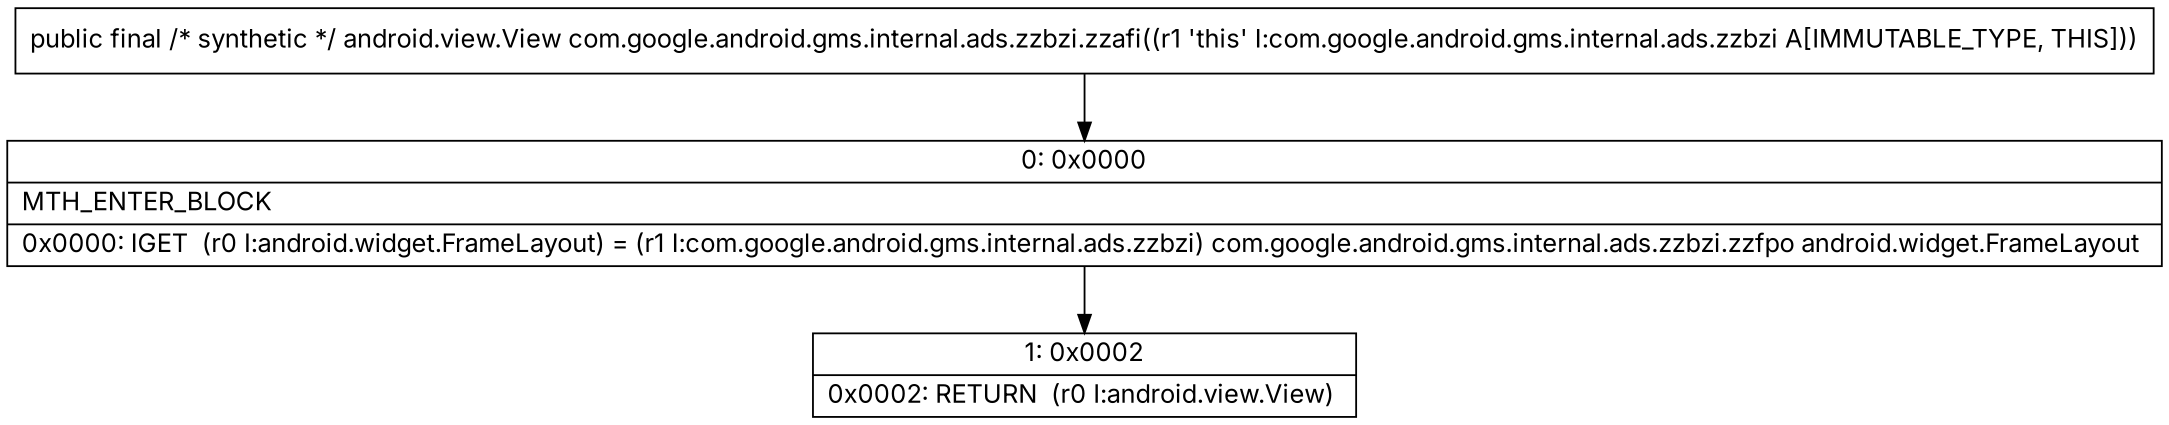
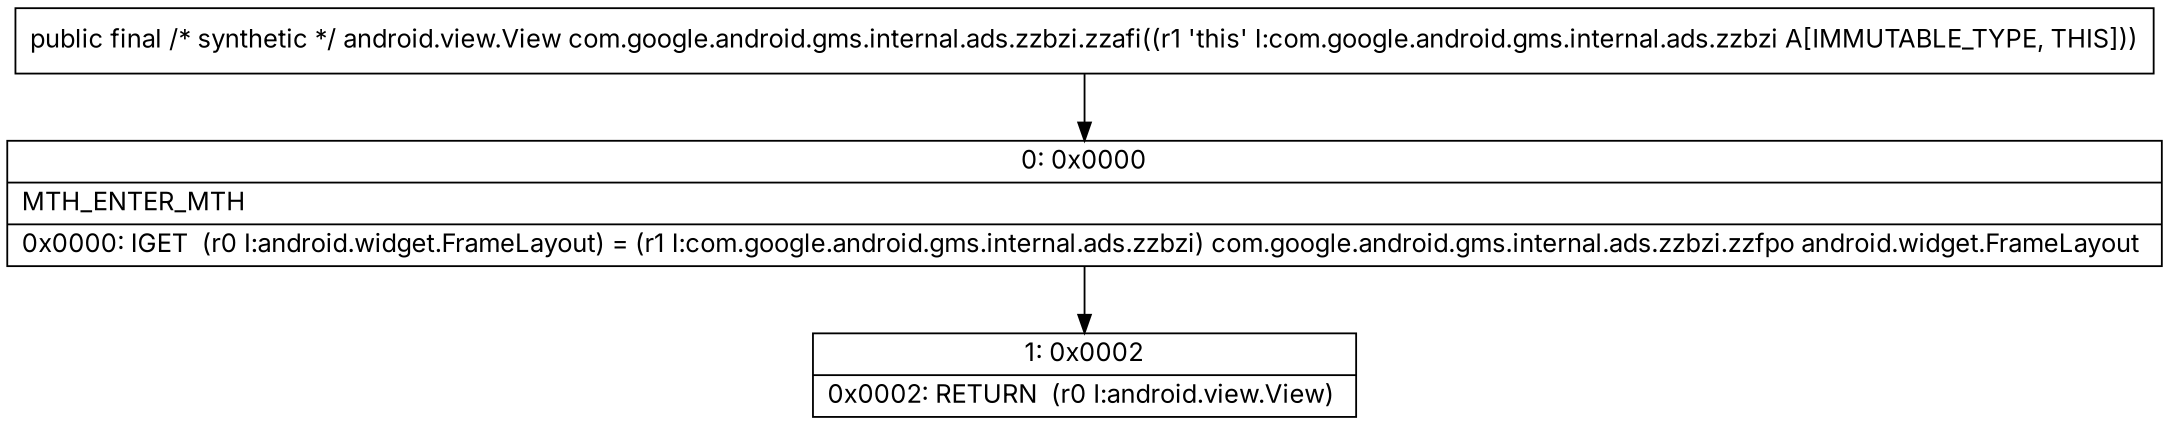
(148, 203) -> (134, 203)
